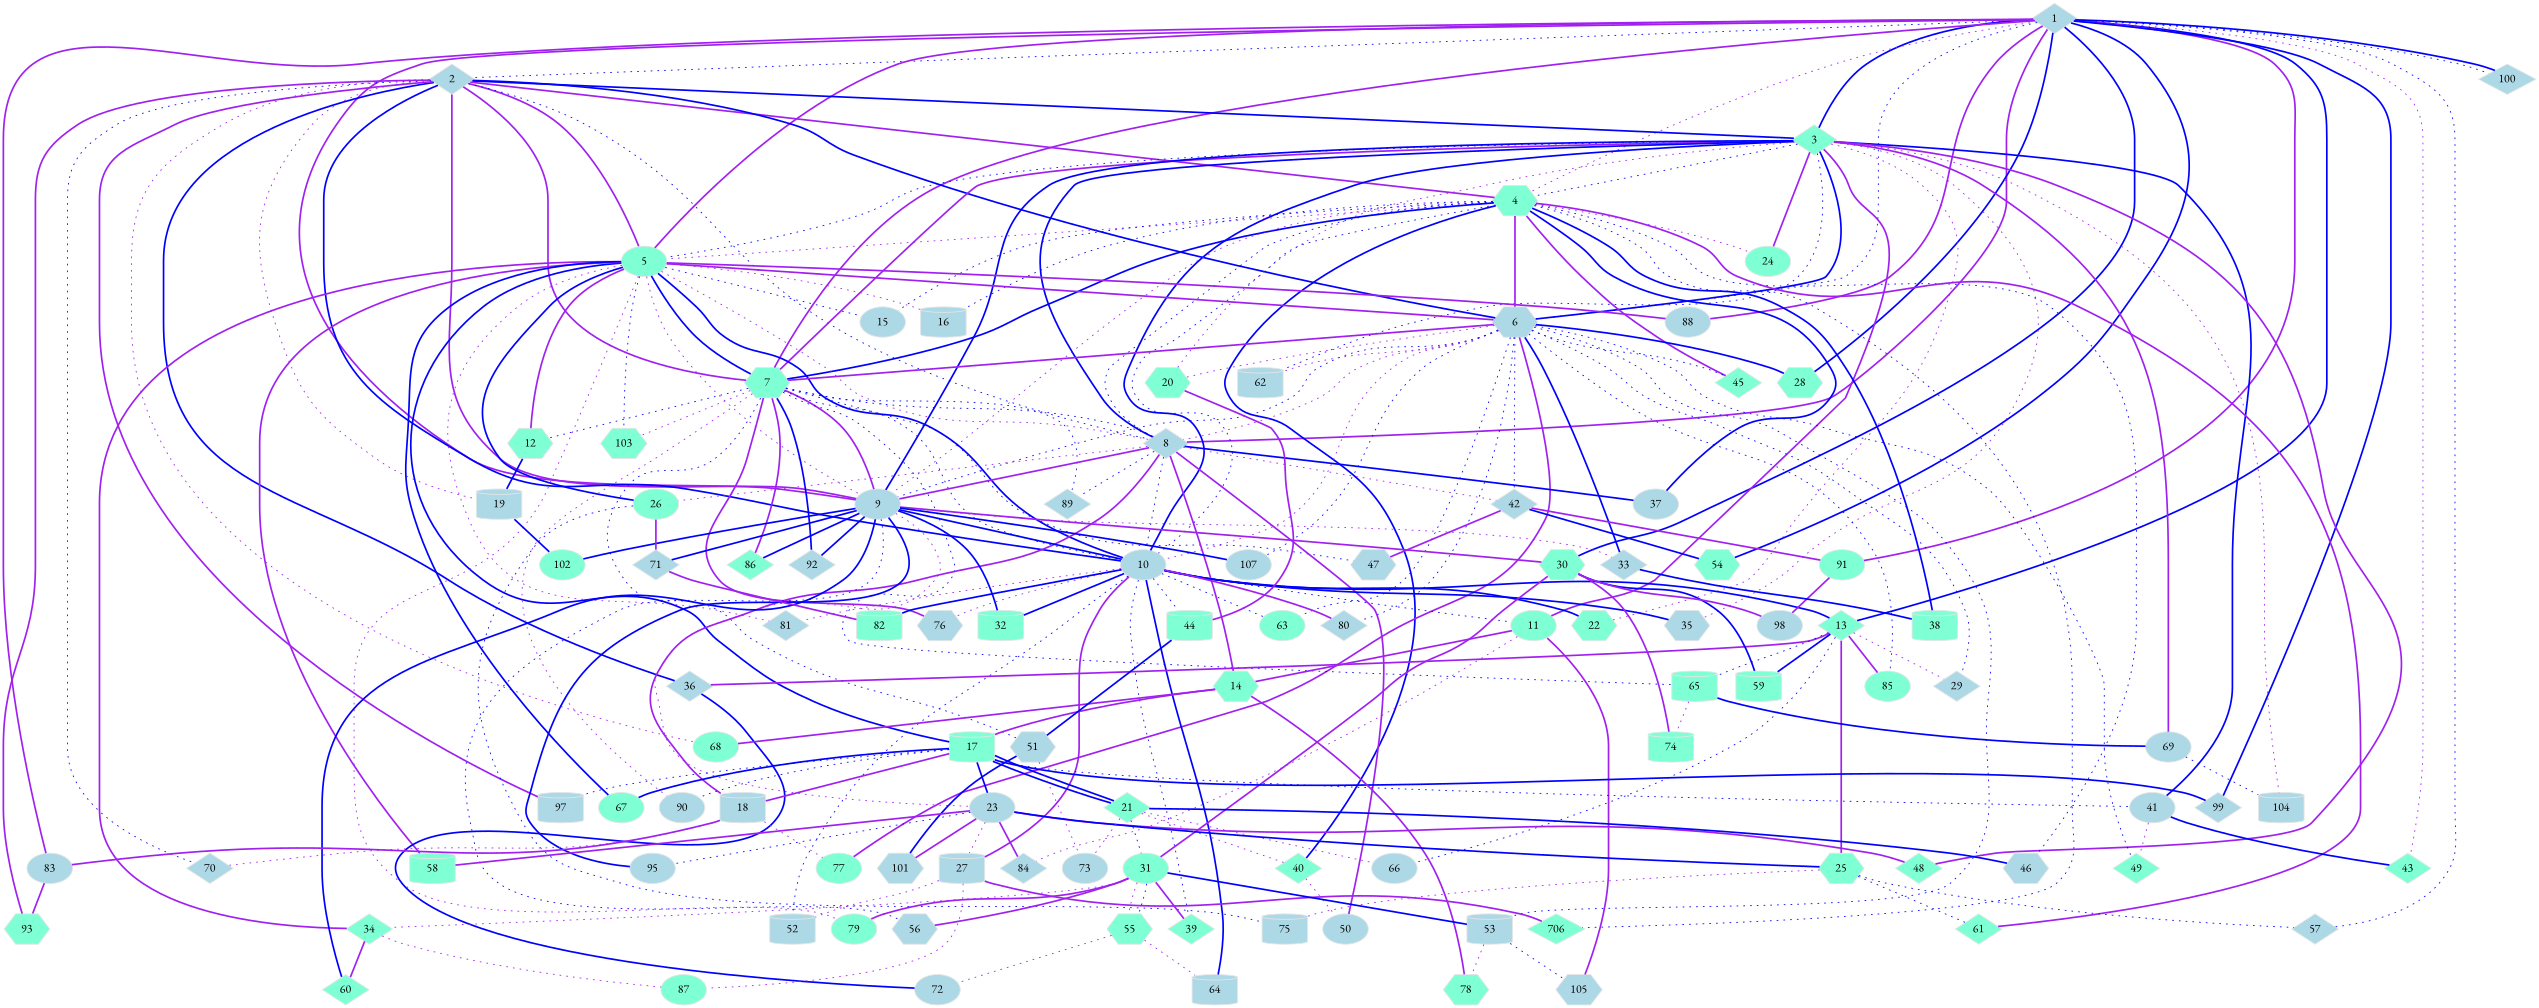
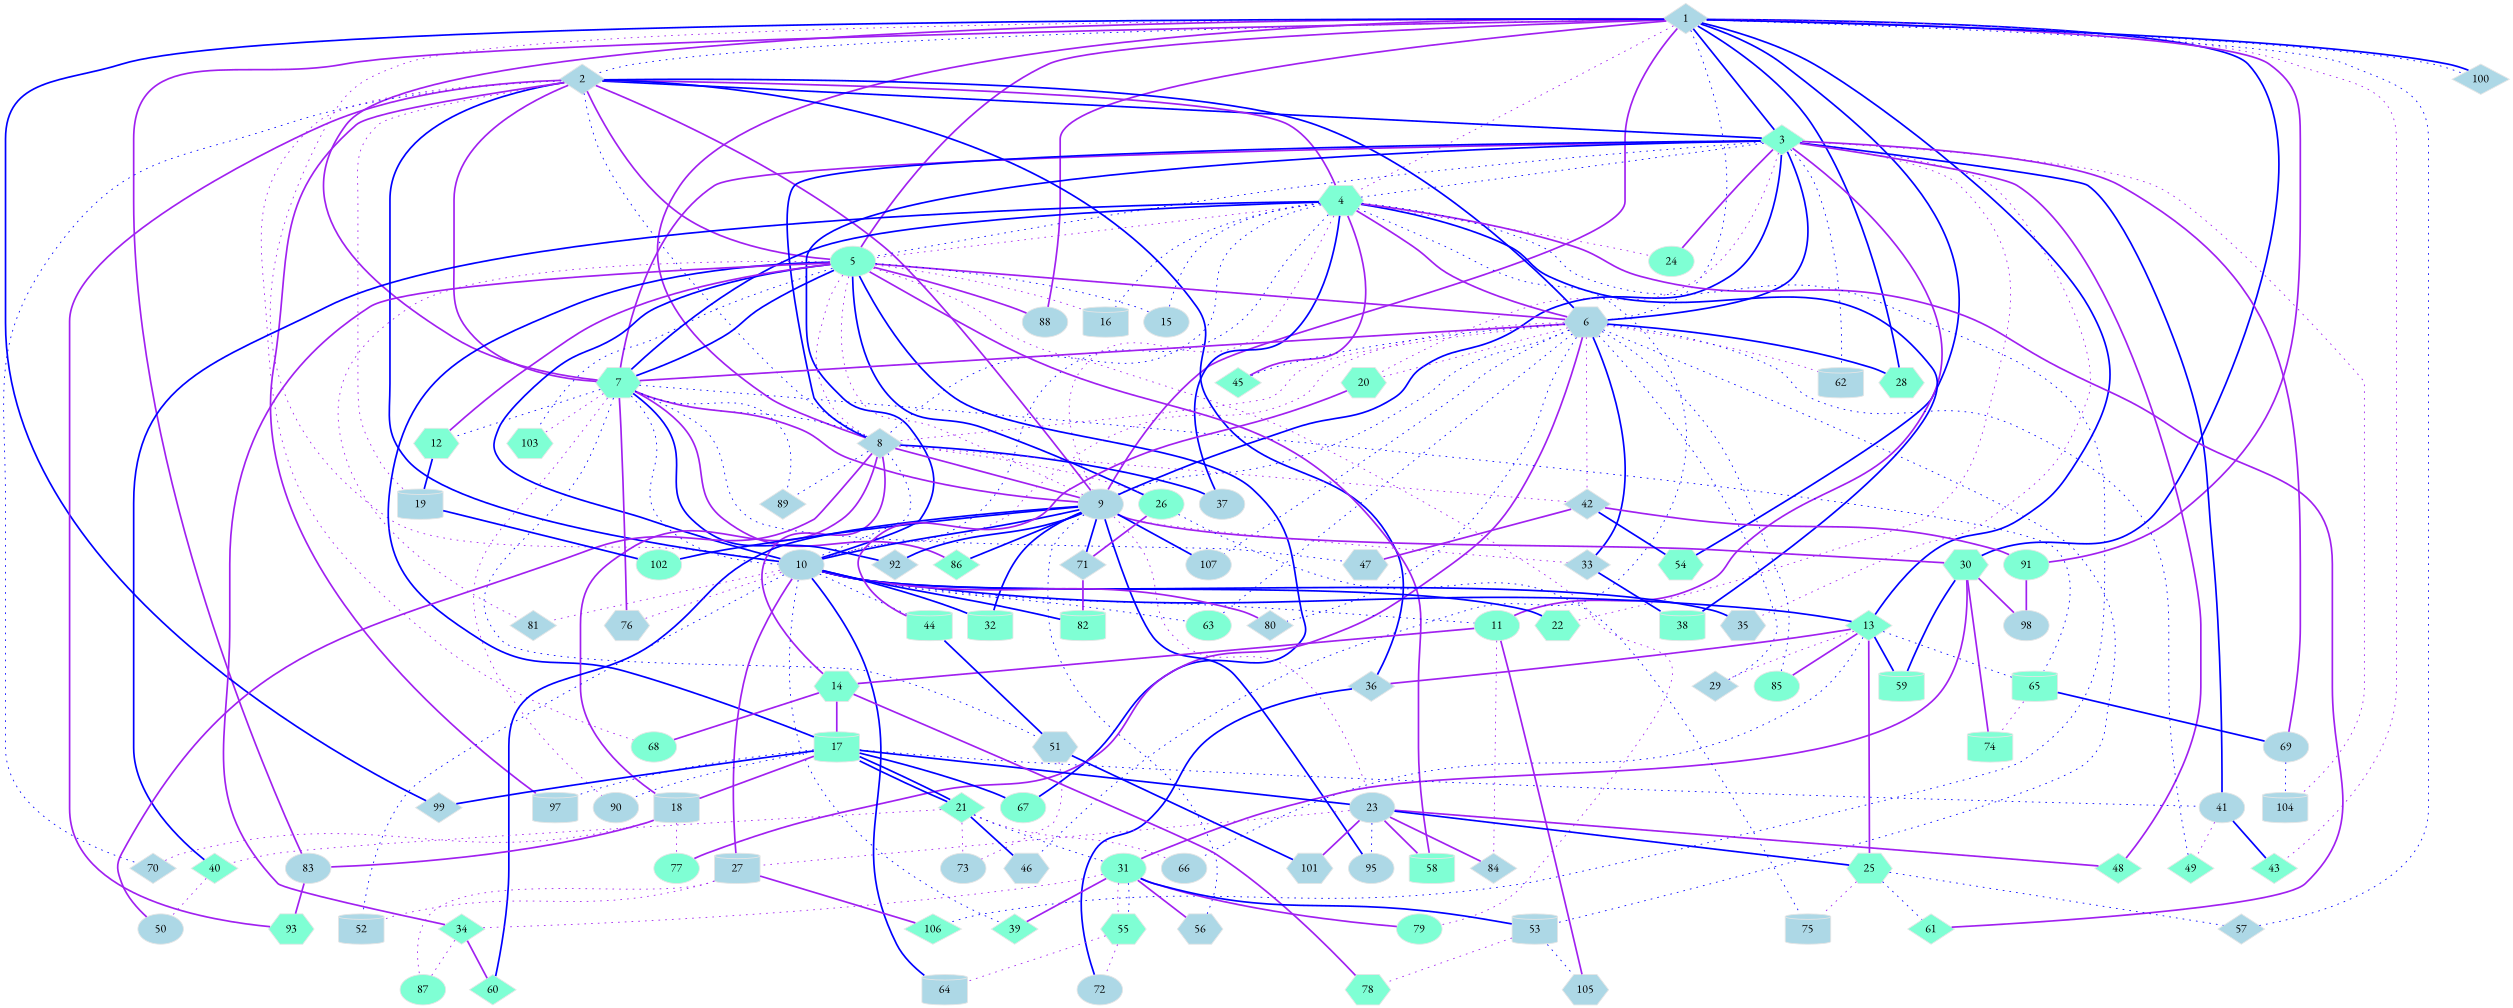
none -> (617, 39)
(1515, 413) -> (1587, 413)
(1556, 929) -> (933, 929)
